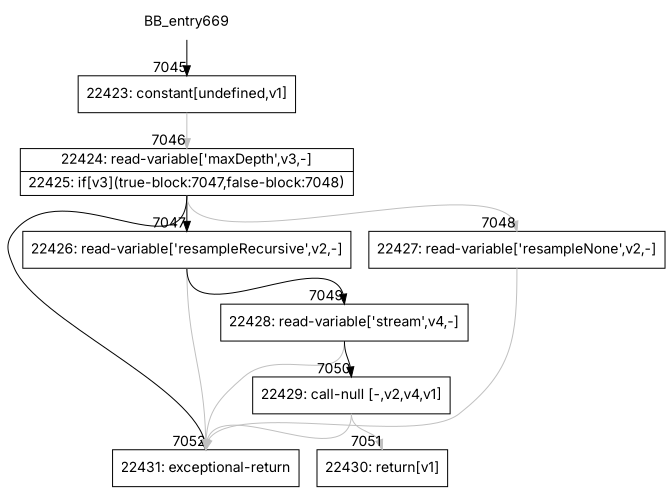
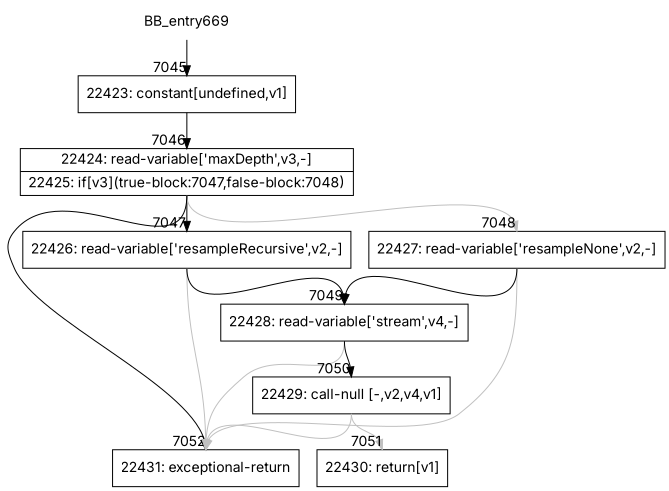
(187, 126) -> (187, 126)
none -> (436, 287)
